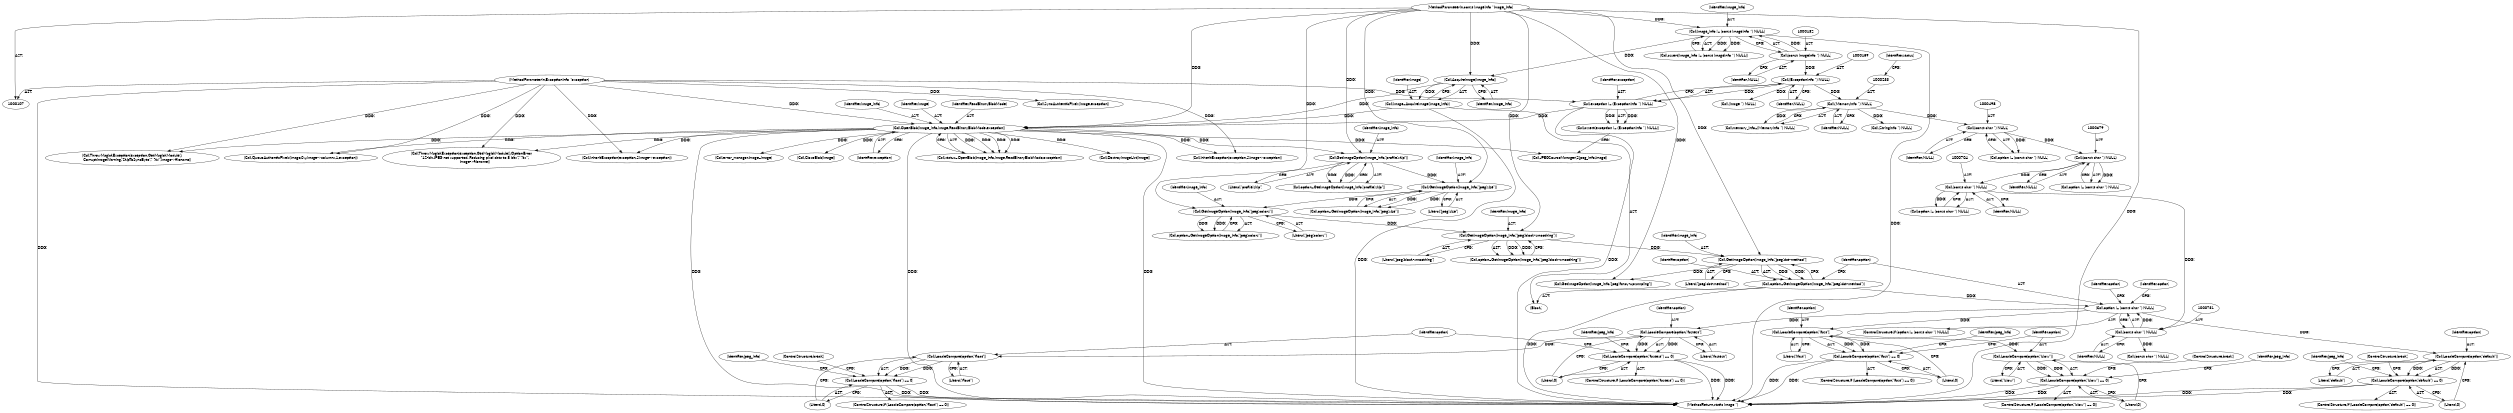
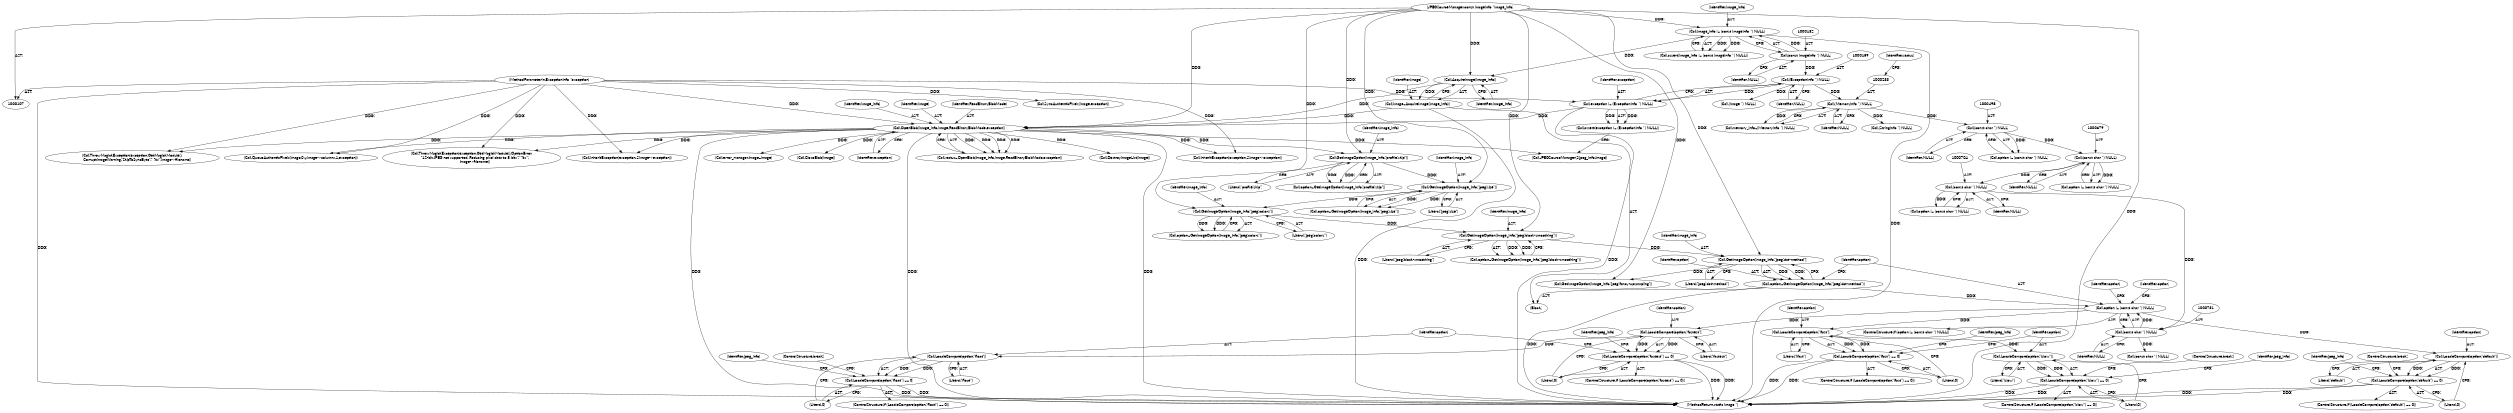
(1470, 8) -> (1470, 8)
